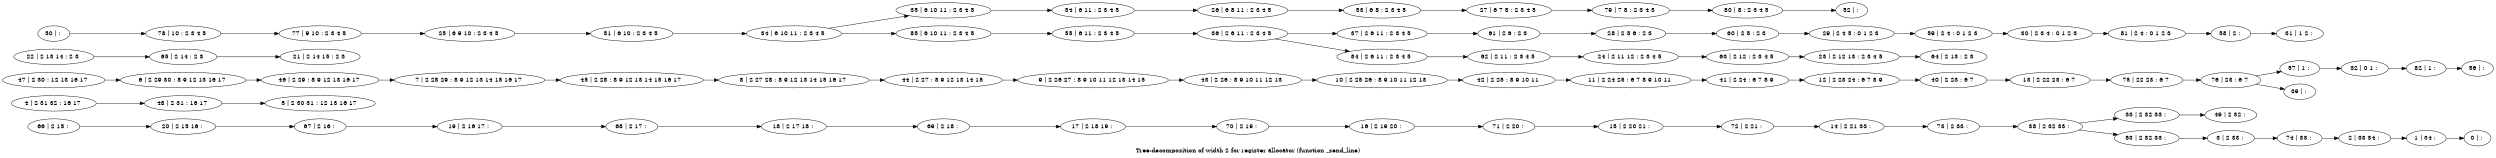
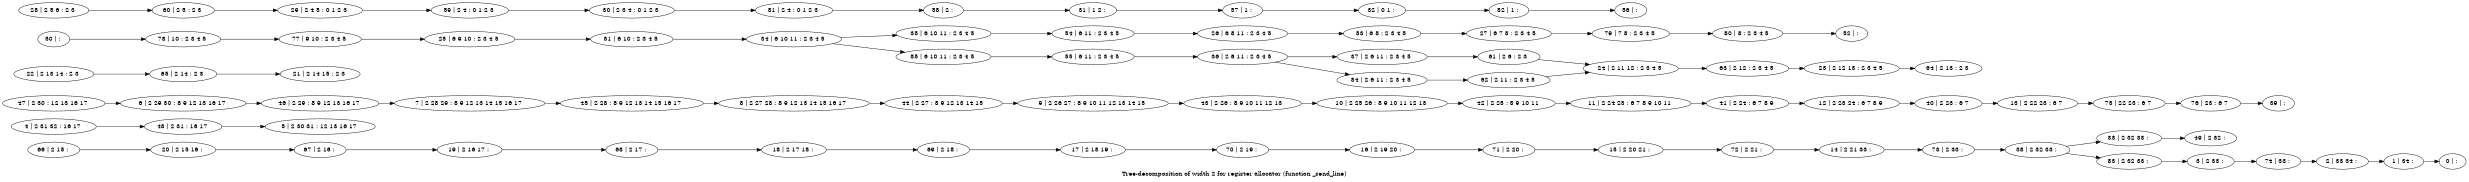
(1566, 34) -> (1562, 62)
(2267, 74) -> (1167, 10)
